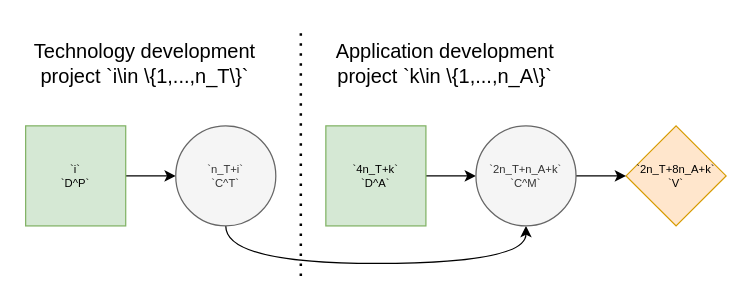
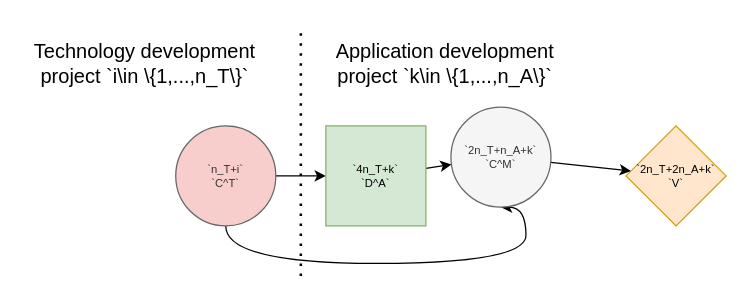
(76, 176) -> none
(147, 176) -> none
(226, 176) -> (226, 176)
none -> (297, 176)
(526, 176) -> (501, 157)
(676, 176) -> (676, 176)
